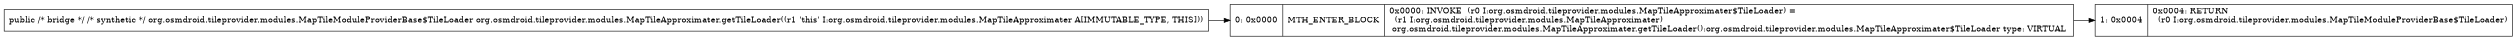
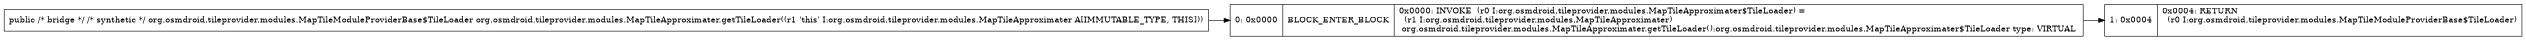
(1334, 20) -> (1338, 20)
